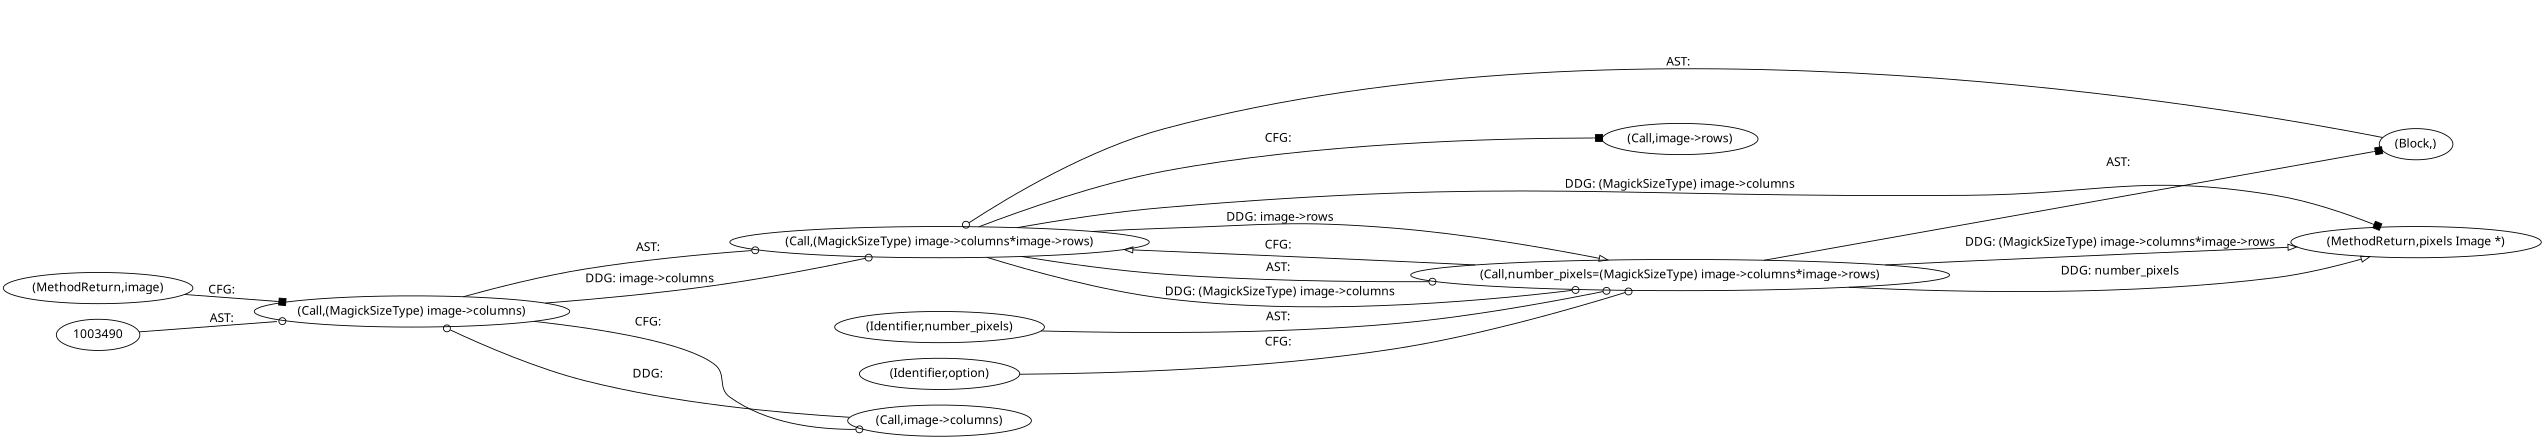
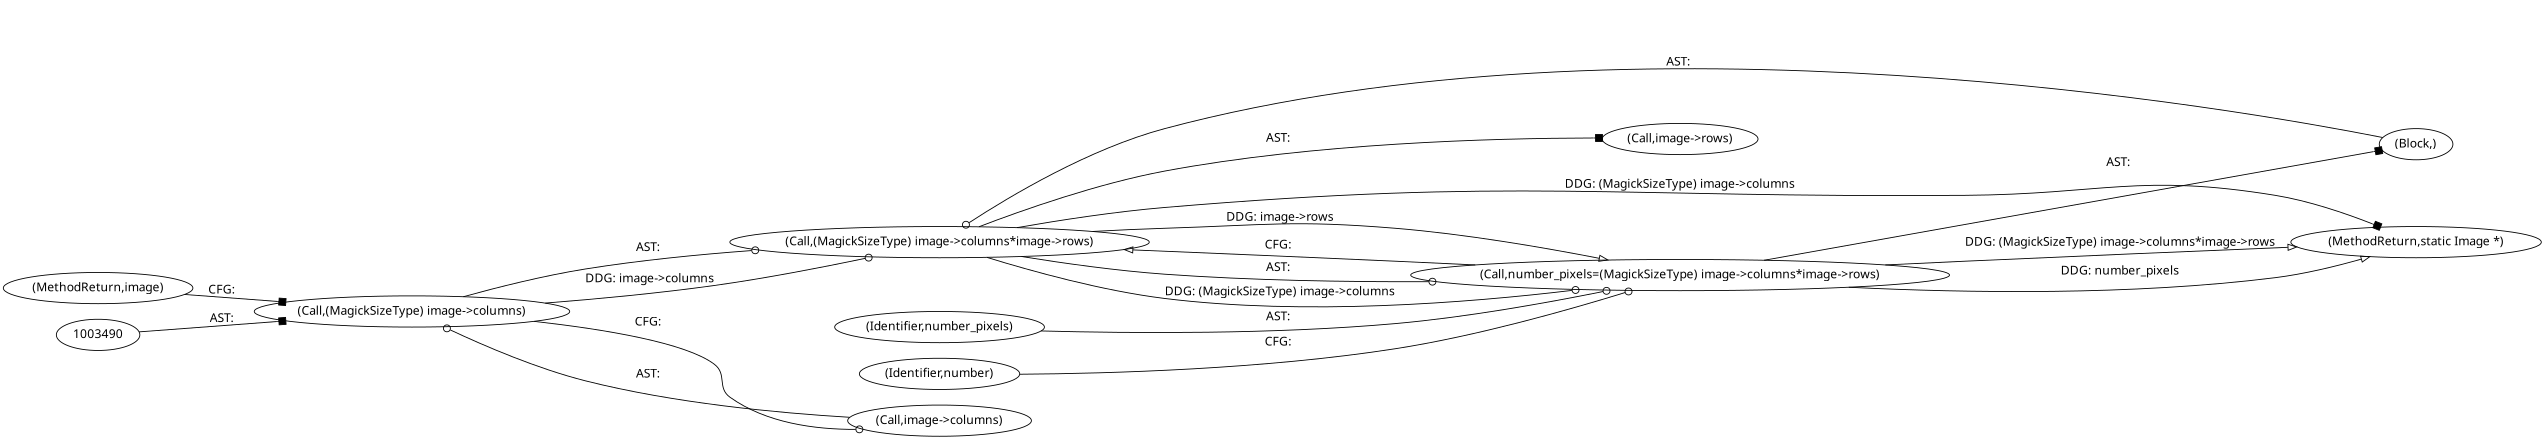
(1280, 139) -> (1280, 139)
(2416, 242) -> (2416, 242)
(208, 327) -> (208, 327)
(650, 374) -> (650, 374)
(940, 374) -> (940, 374)
